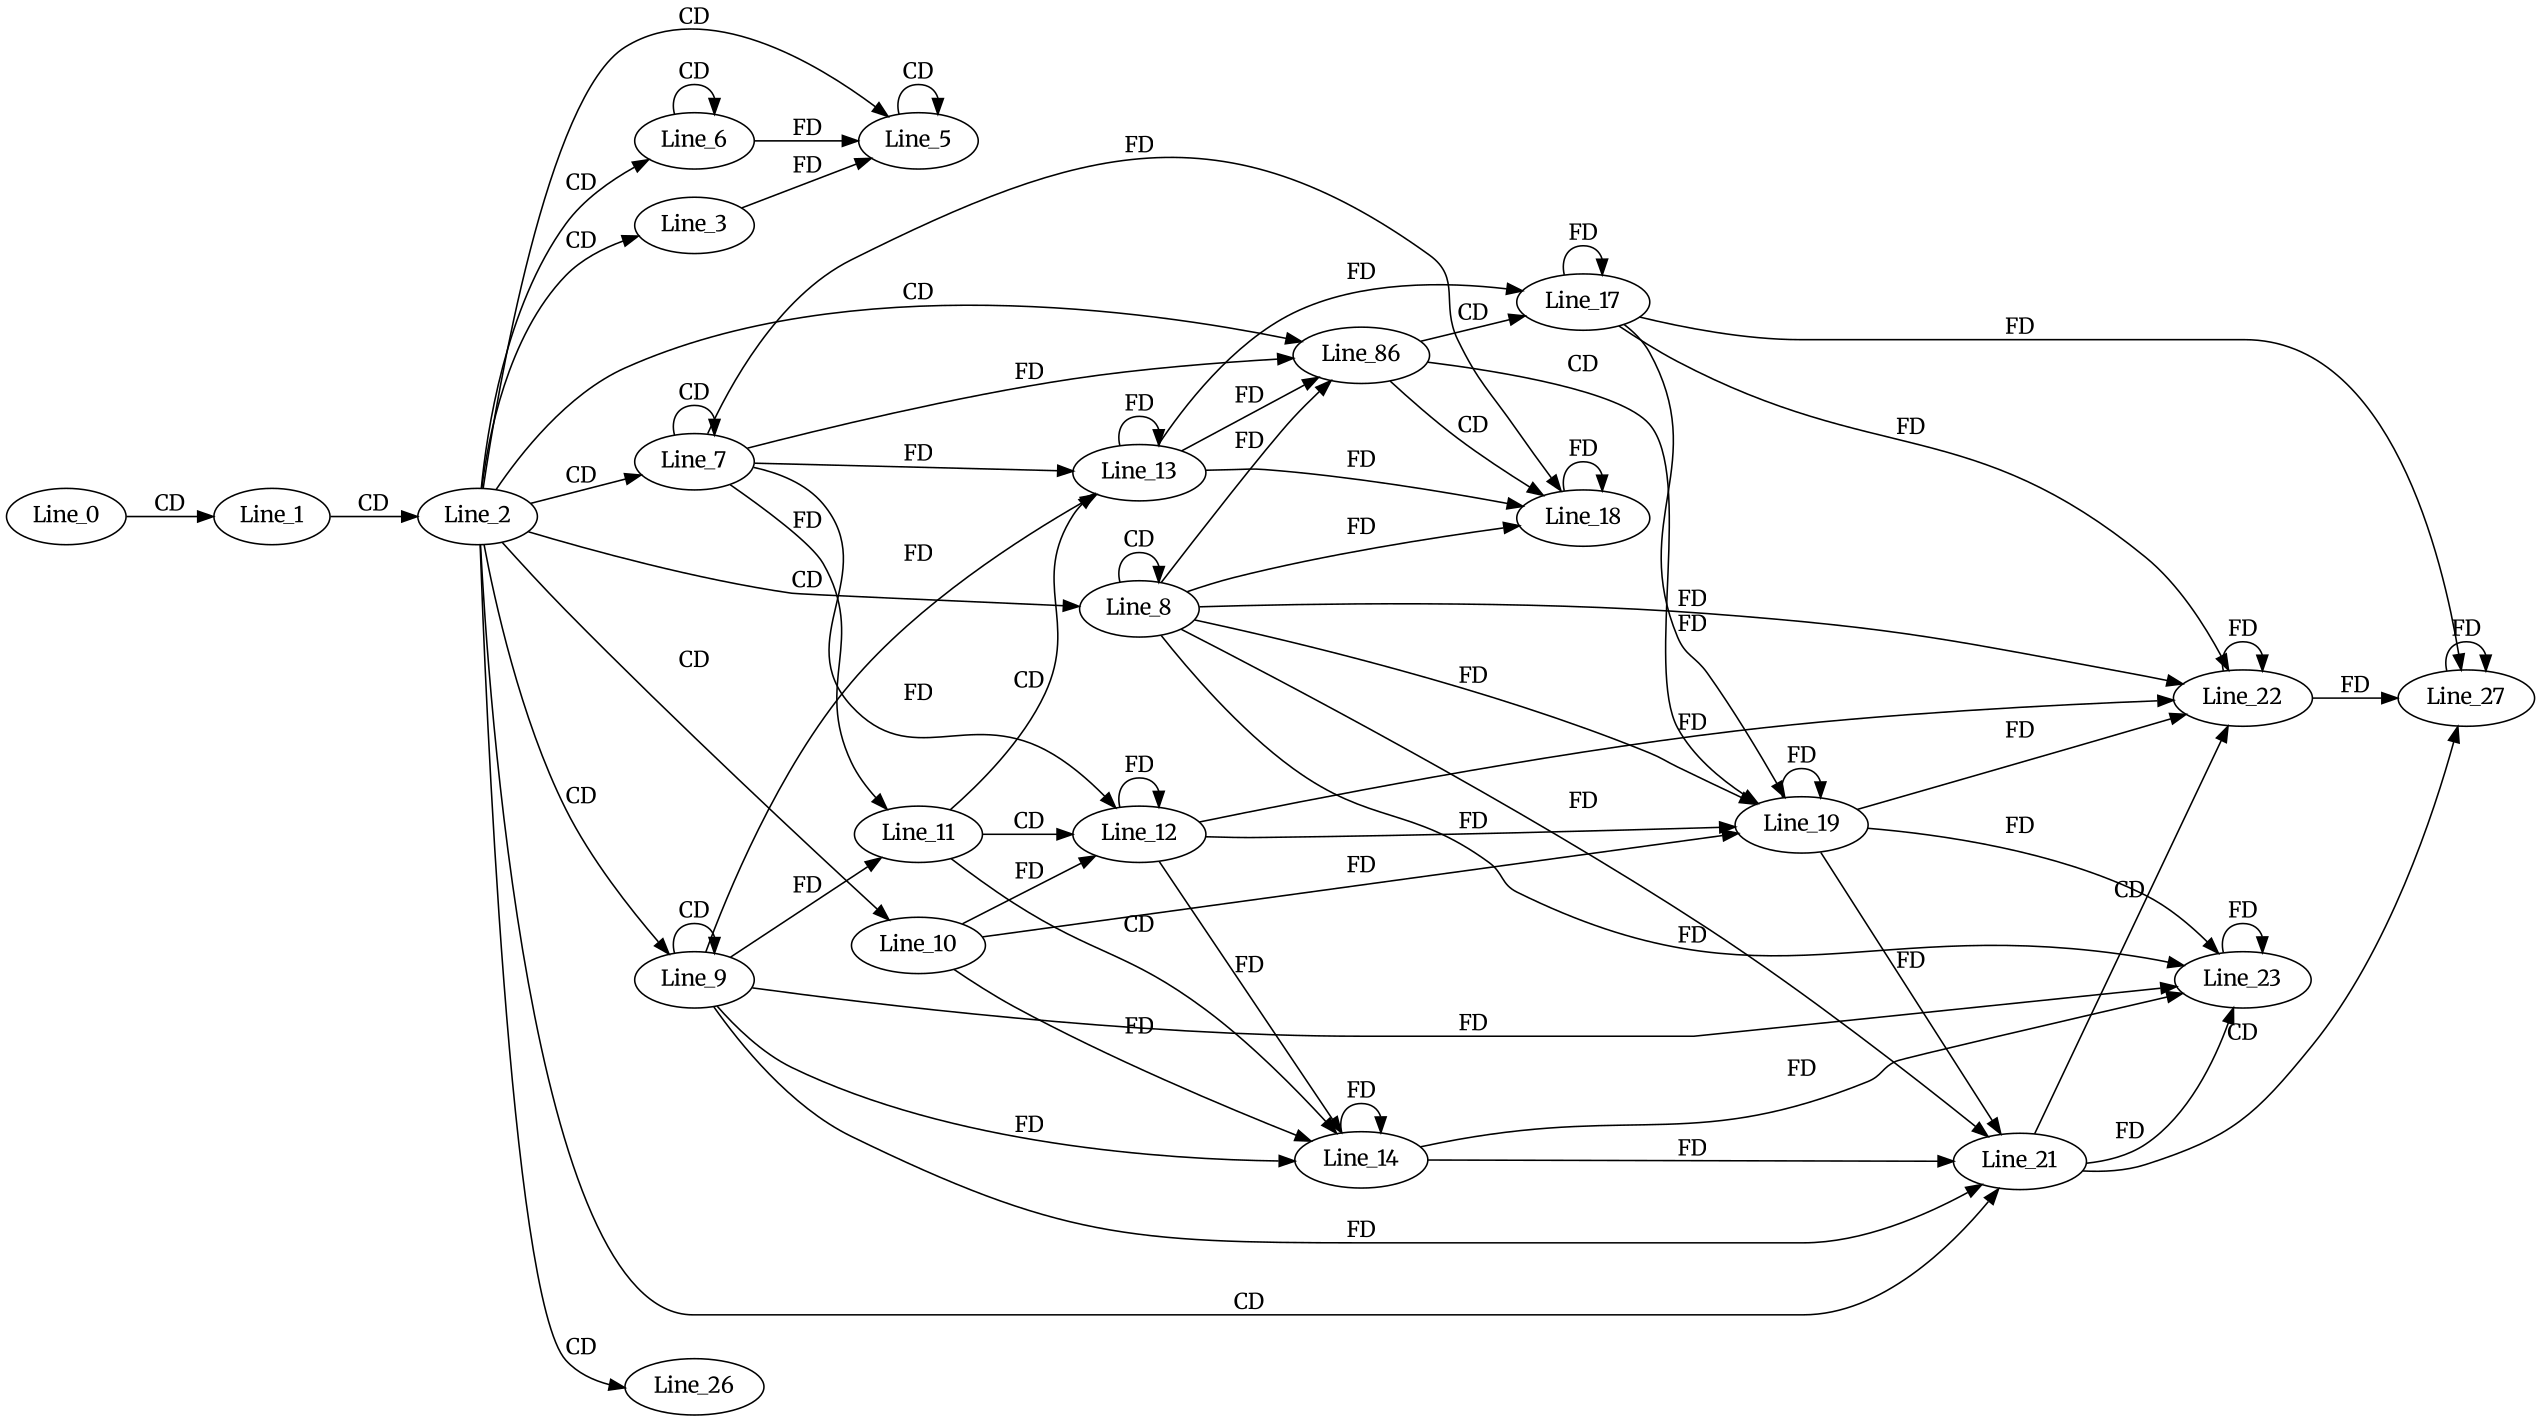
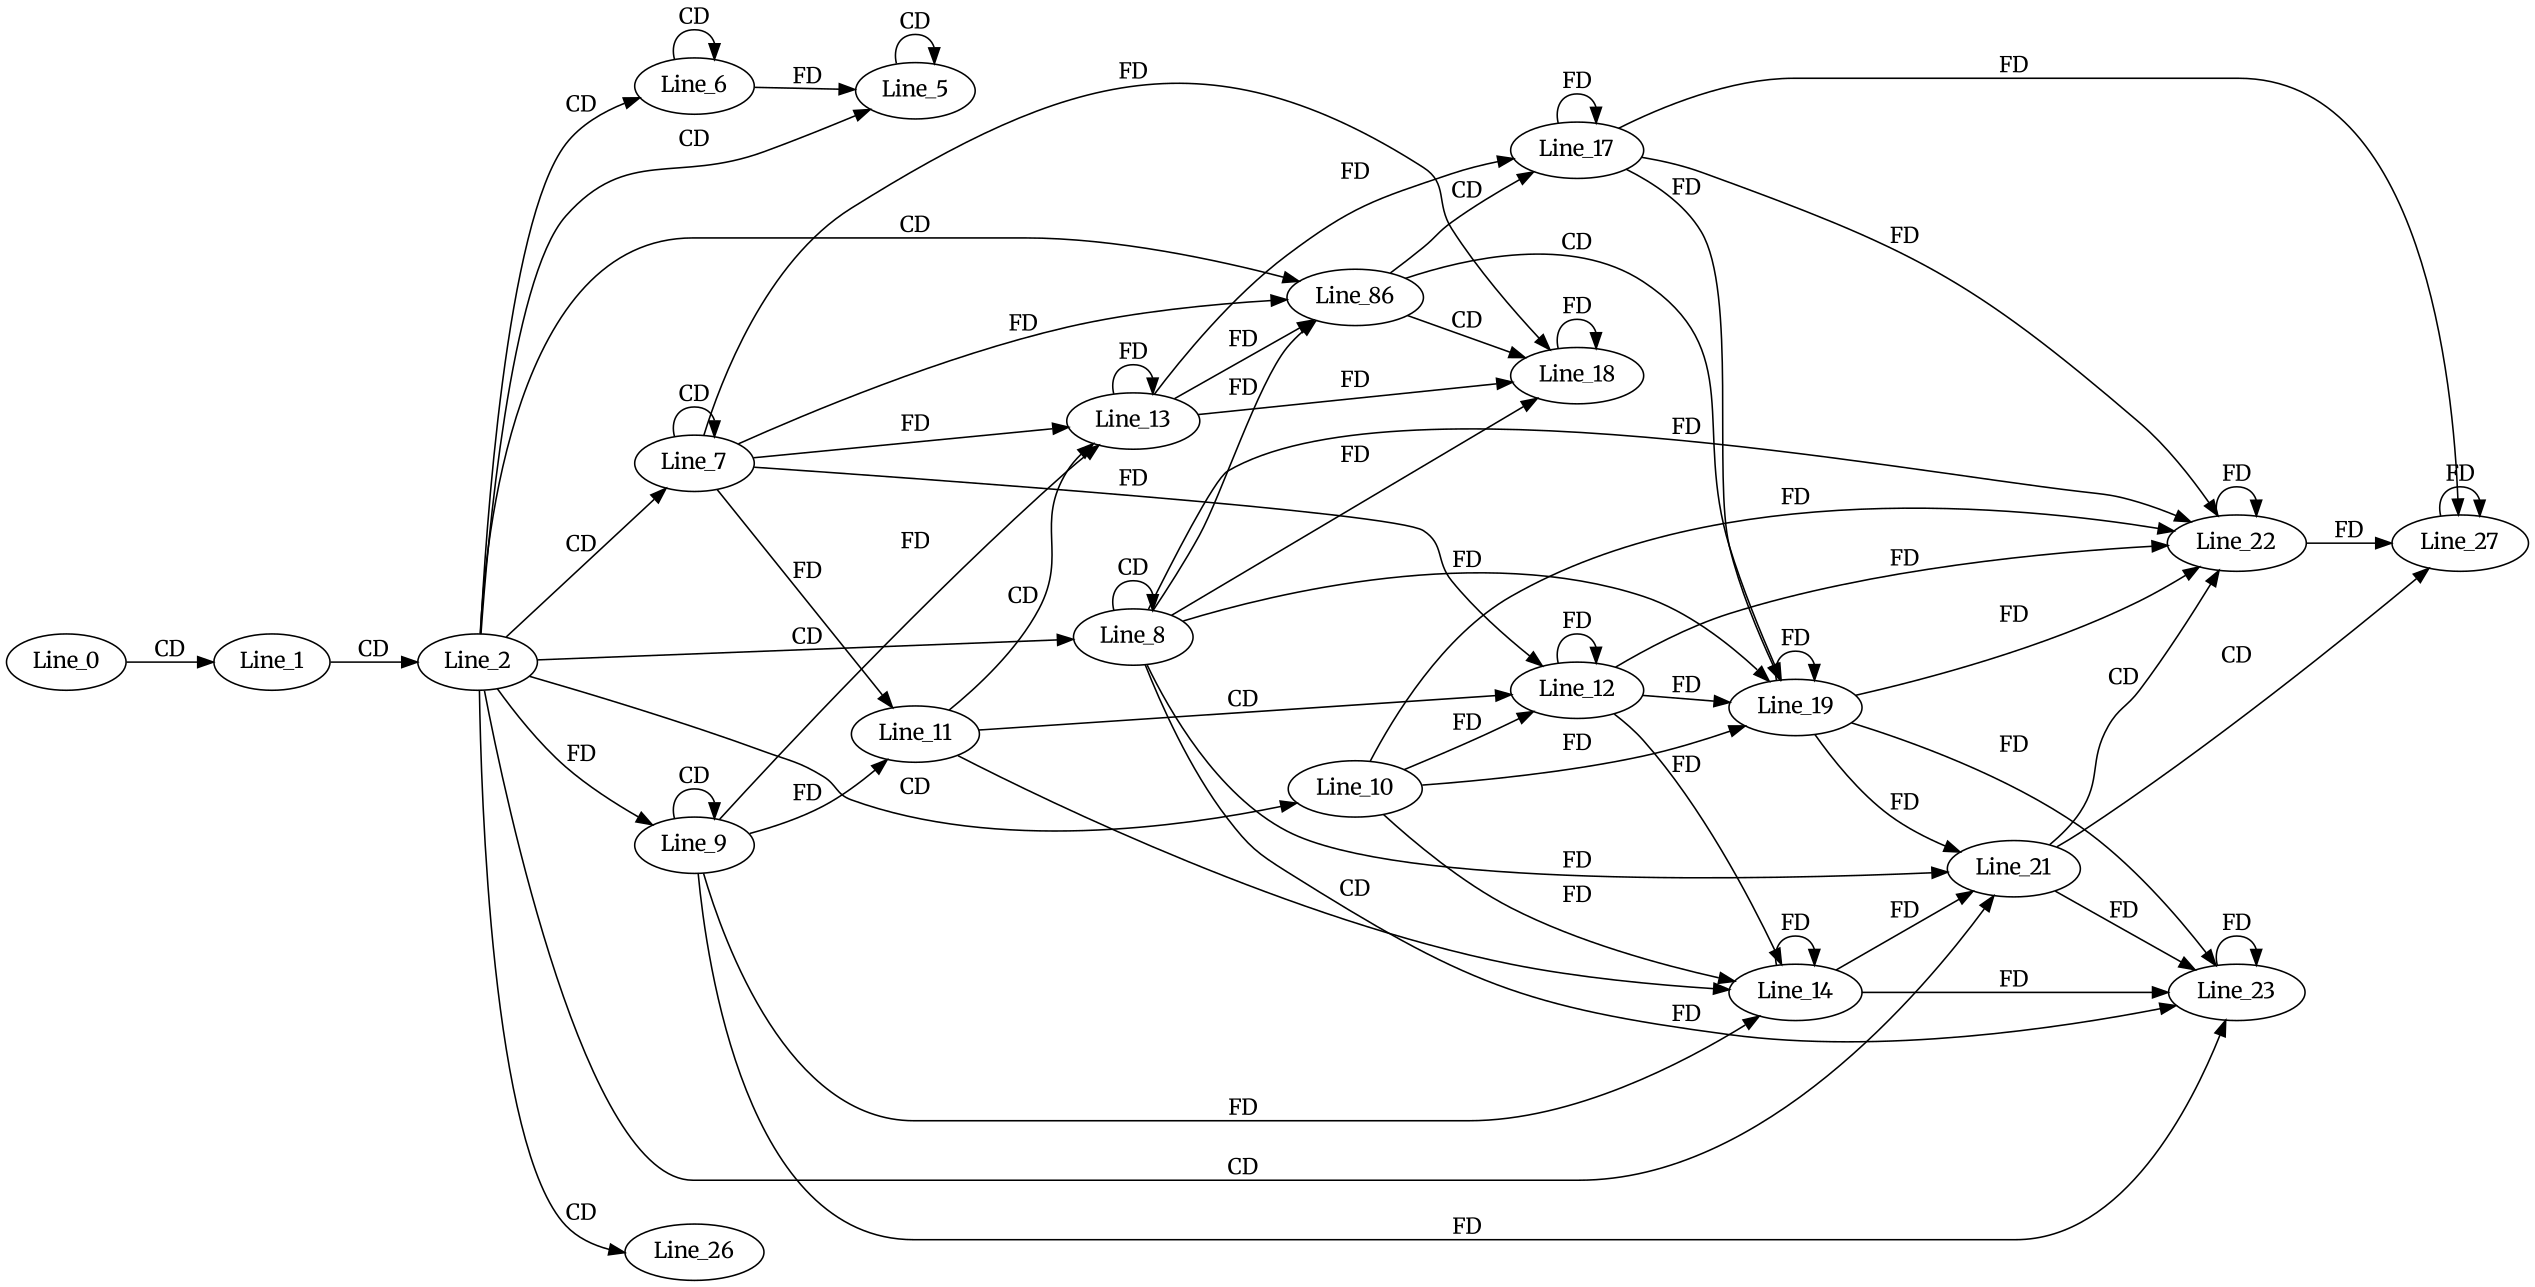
(694, 225) -> none
none -> (1698, 529)
(581, 798) -> (581, 755)
(1310, 1243) -> none
